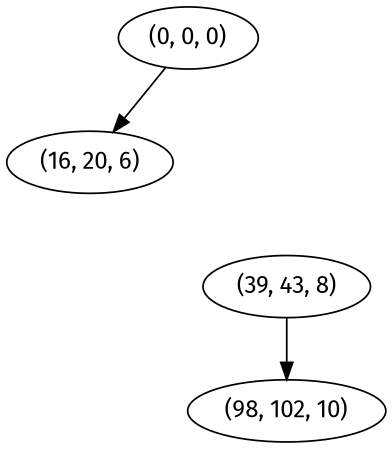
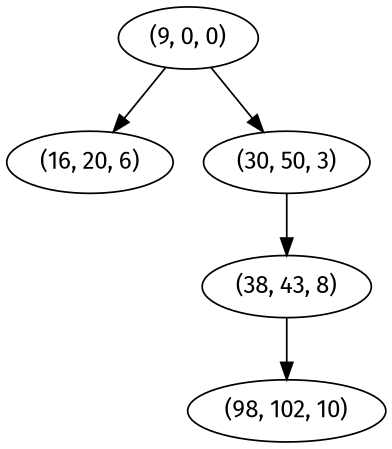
(188, 38) -> (188, 38)
none -> (287, 162)
(287, 287) -> (287, 287)
